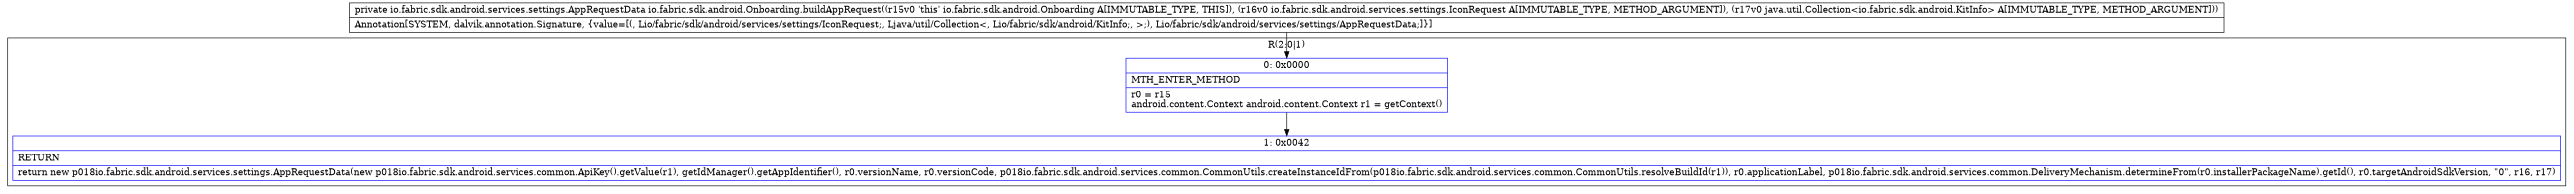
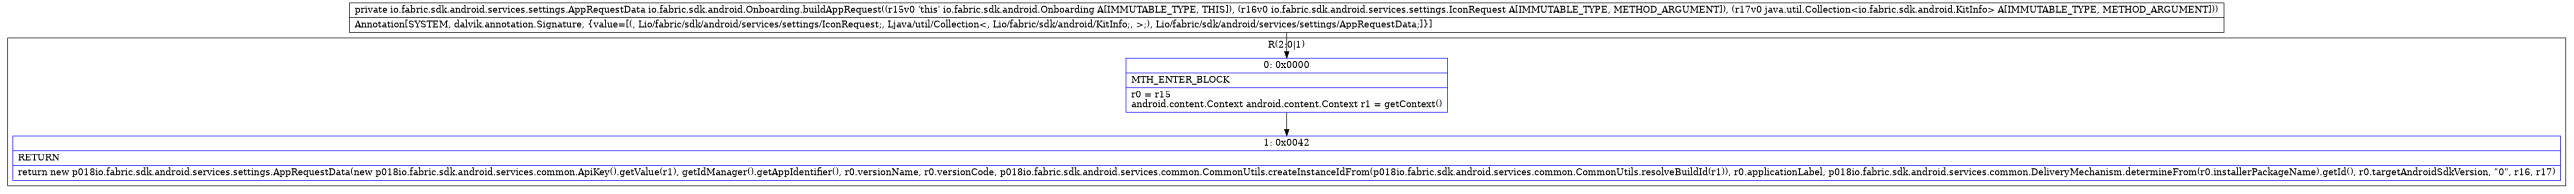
(1186, 80) -> (1181, 80)
